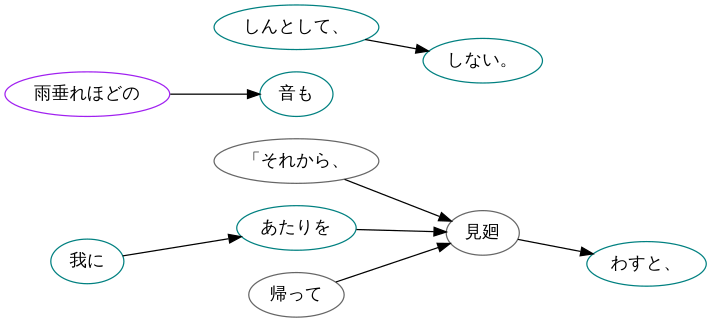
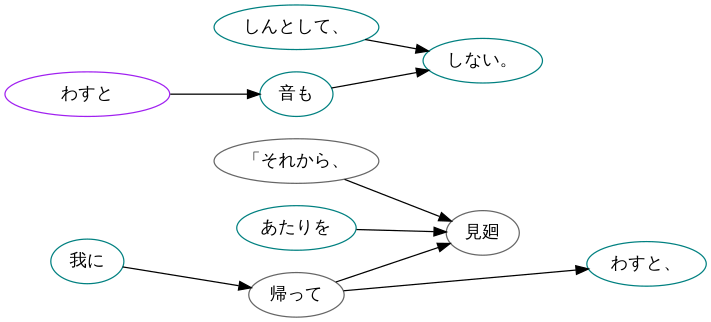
none -> (374, 80)
(87, 94) -> (87, 94)
(549, 245) -> (460, 280)
(176, 247) -> (181, 276)
